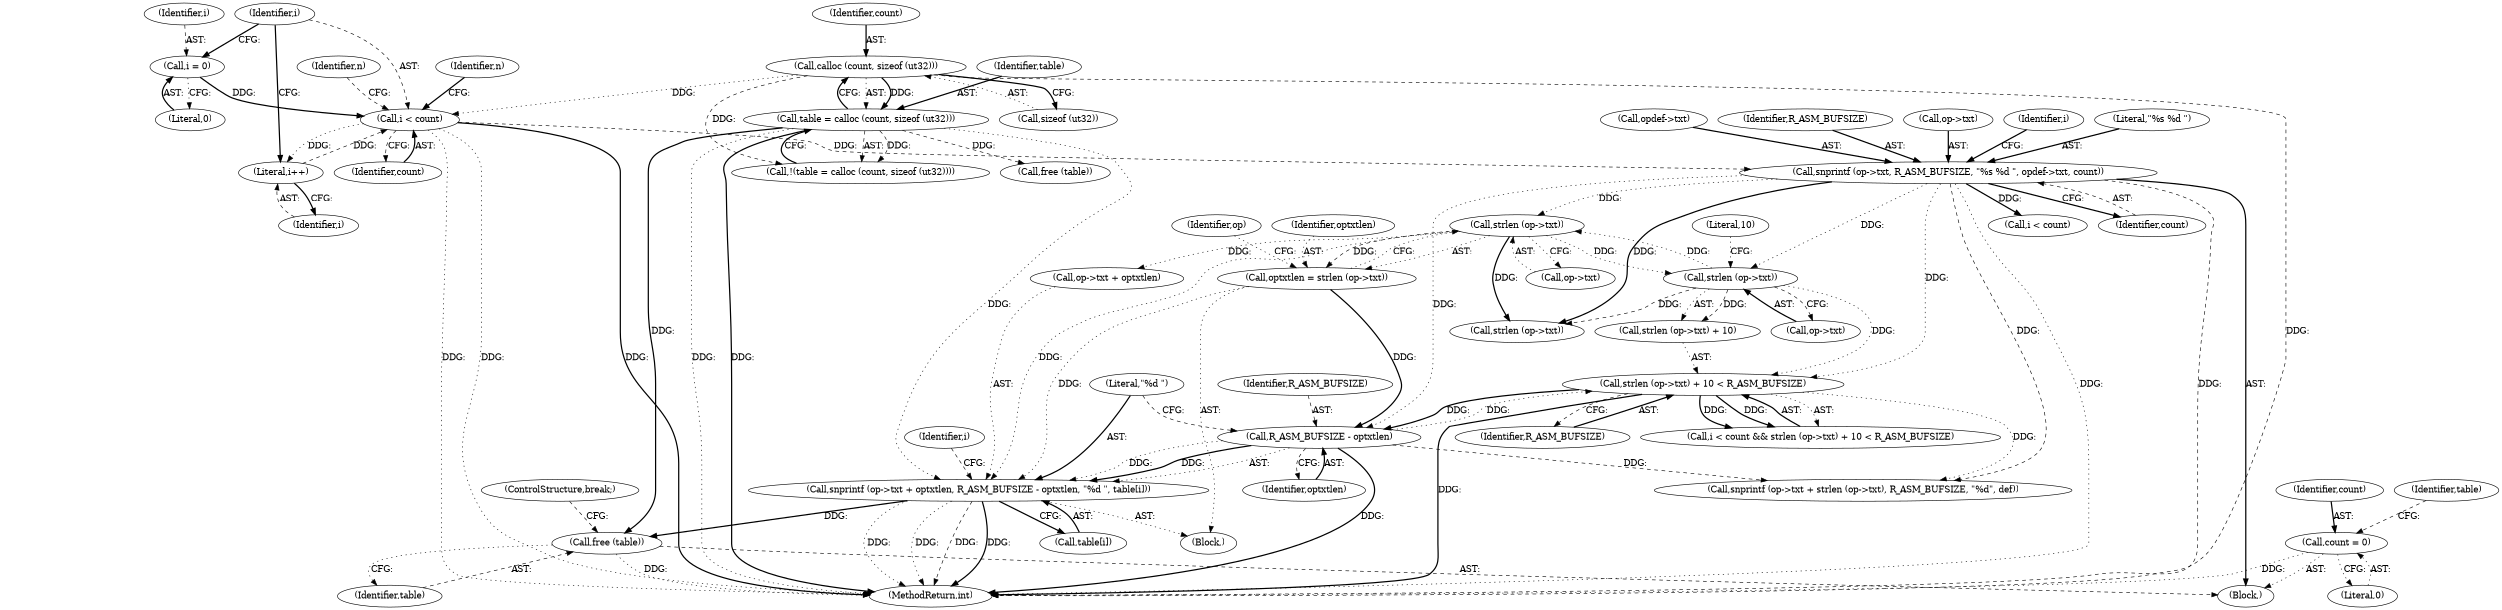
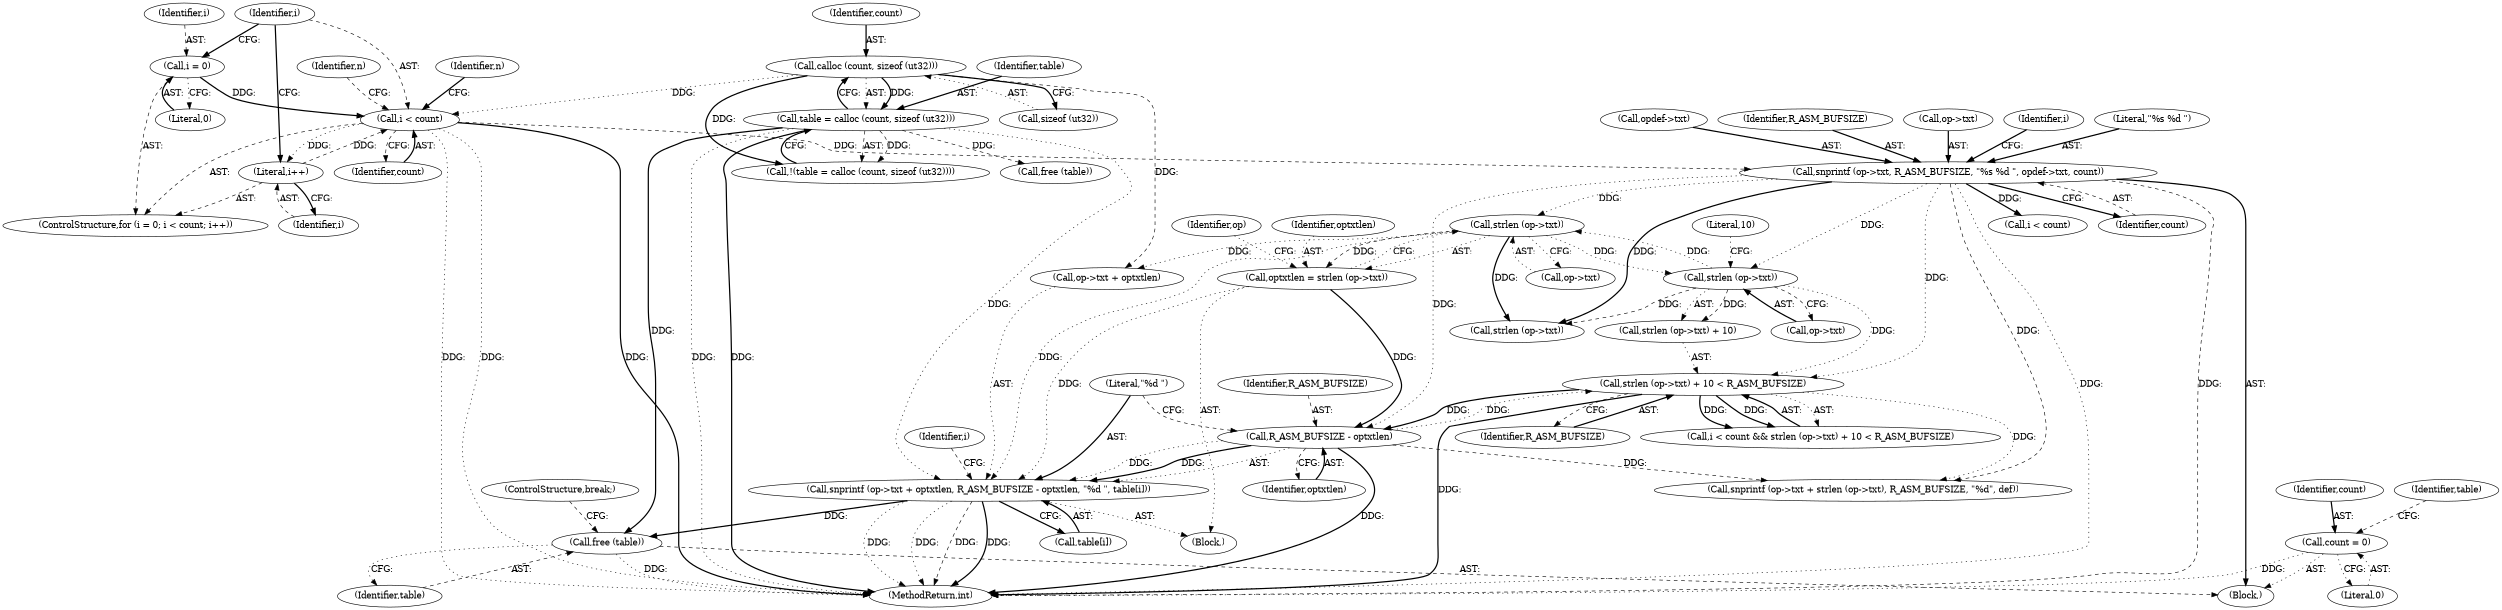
(712, 109) -> (712, 109)
none -> (135, 226)
(2286, 275) -> (1130, 94)
